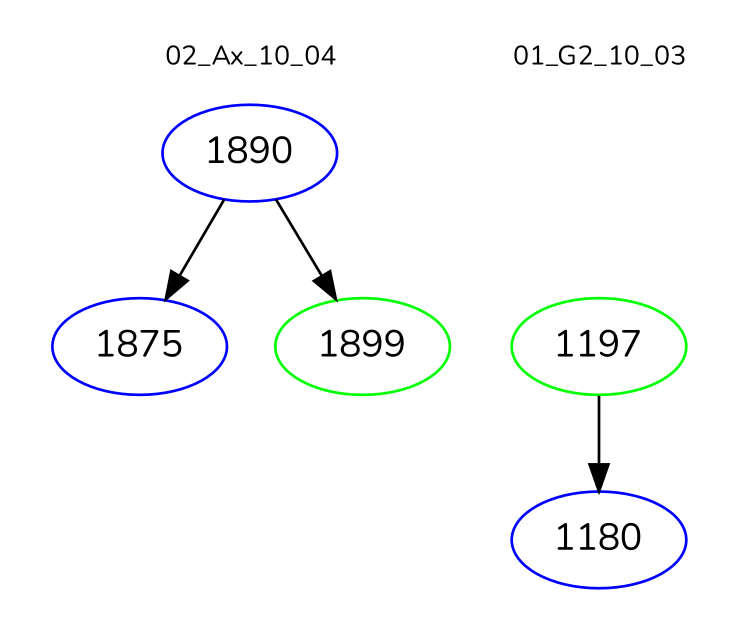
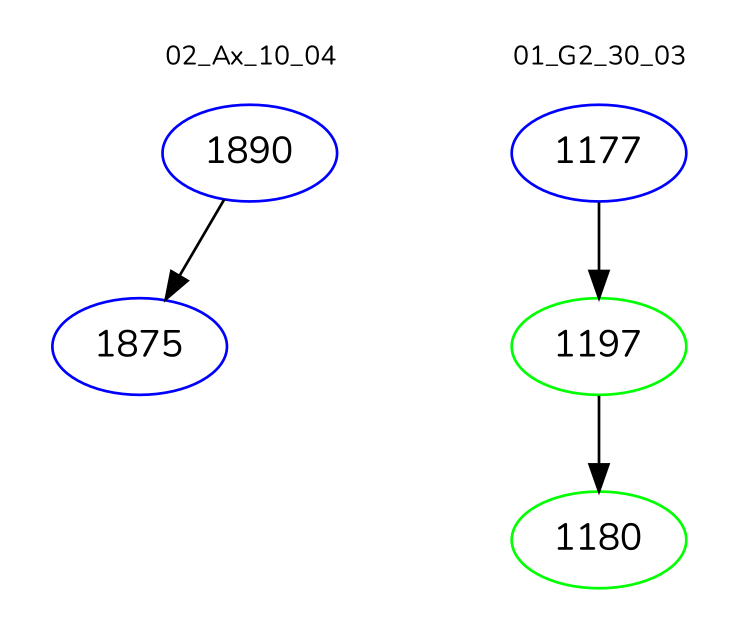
(600, 58) -> (600, 58)
none -> (599, 153)
(363, 347) -> none
(599, 540) -> (599, 540)
